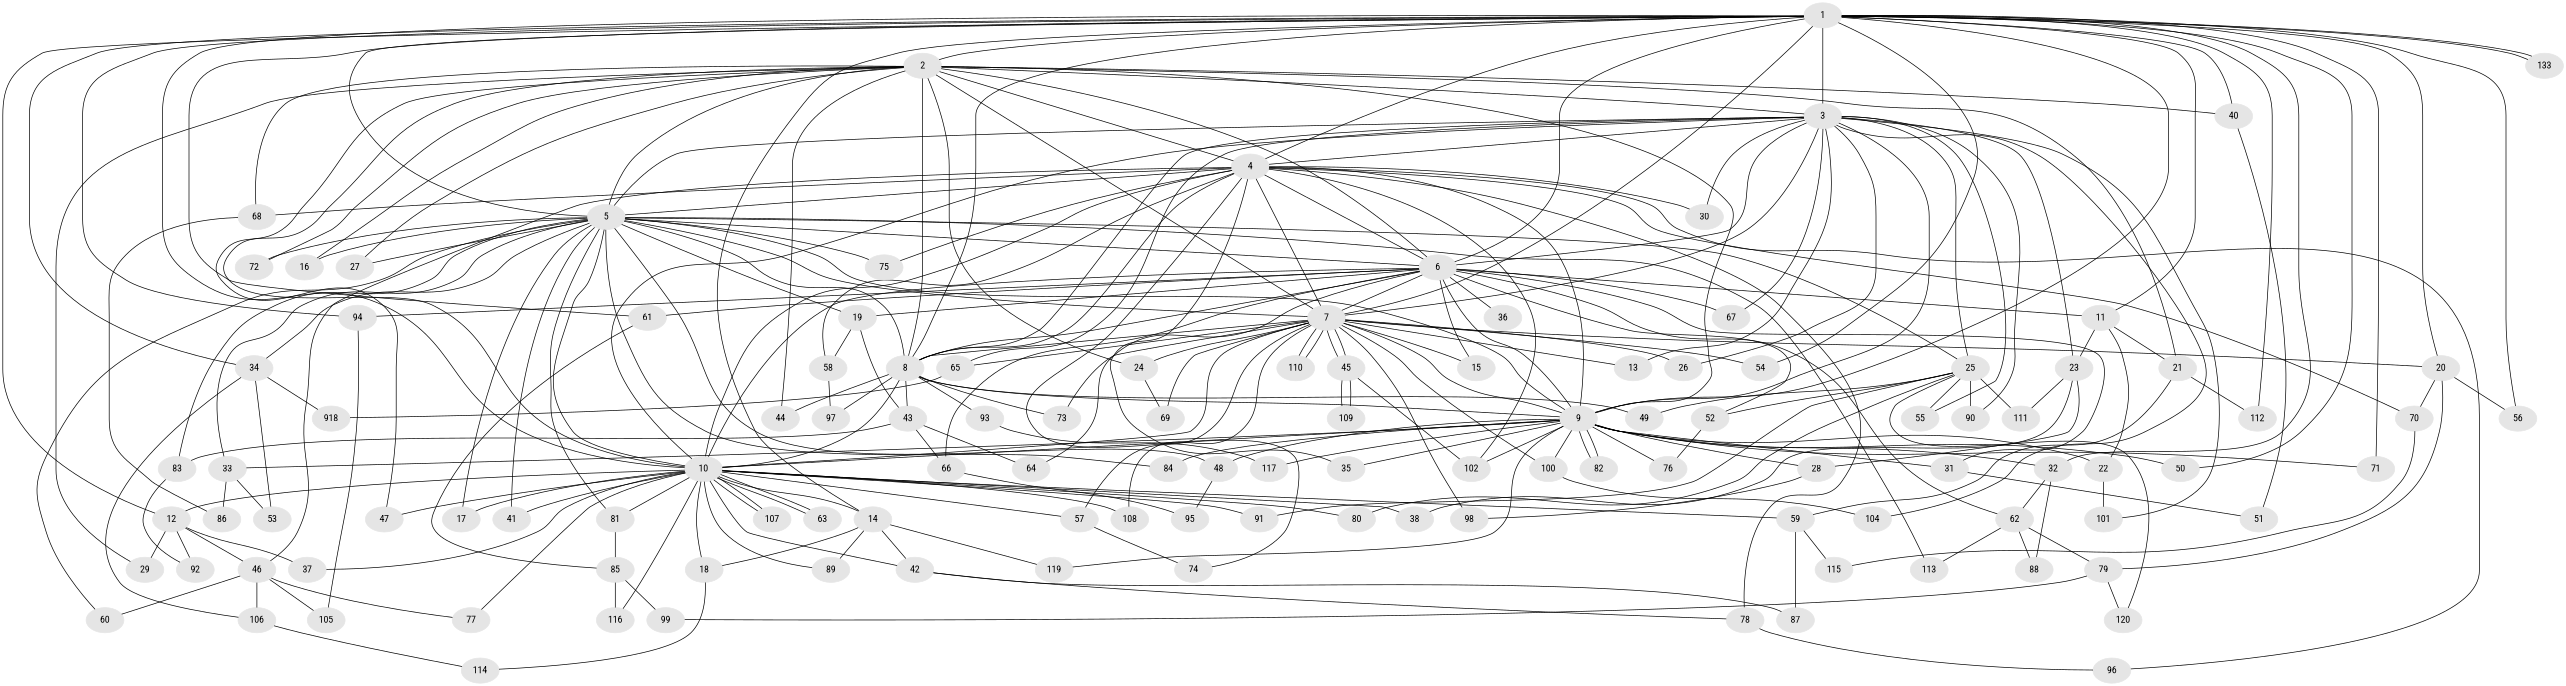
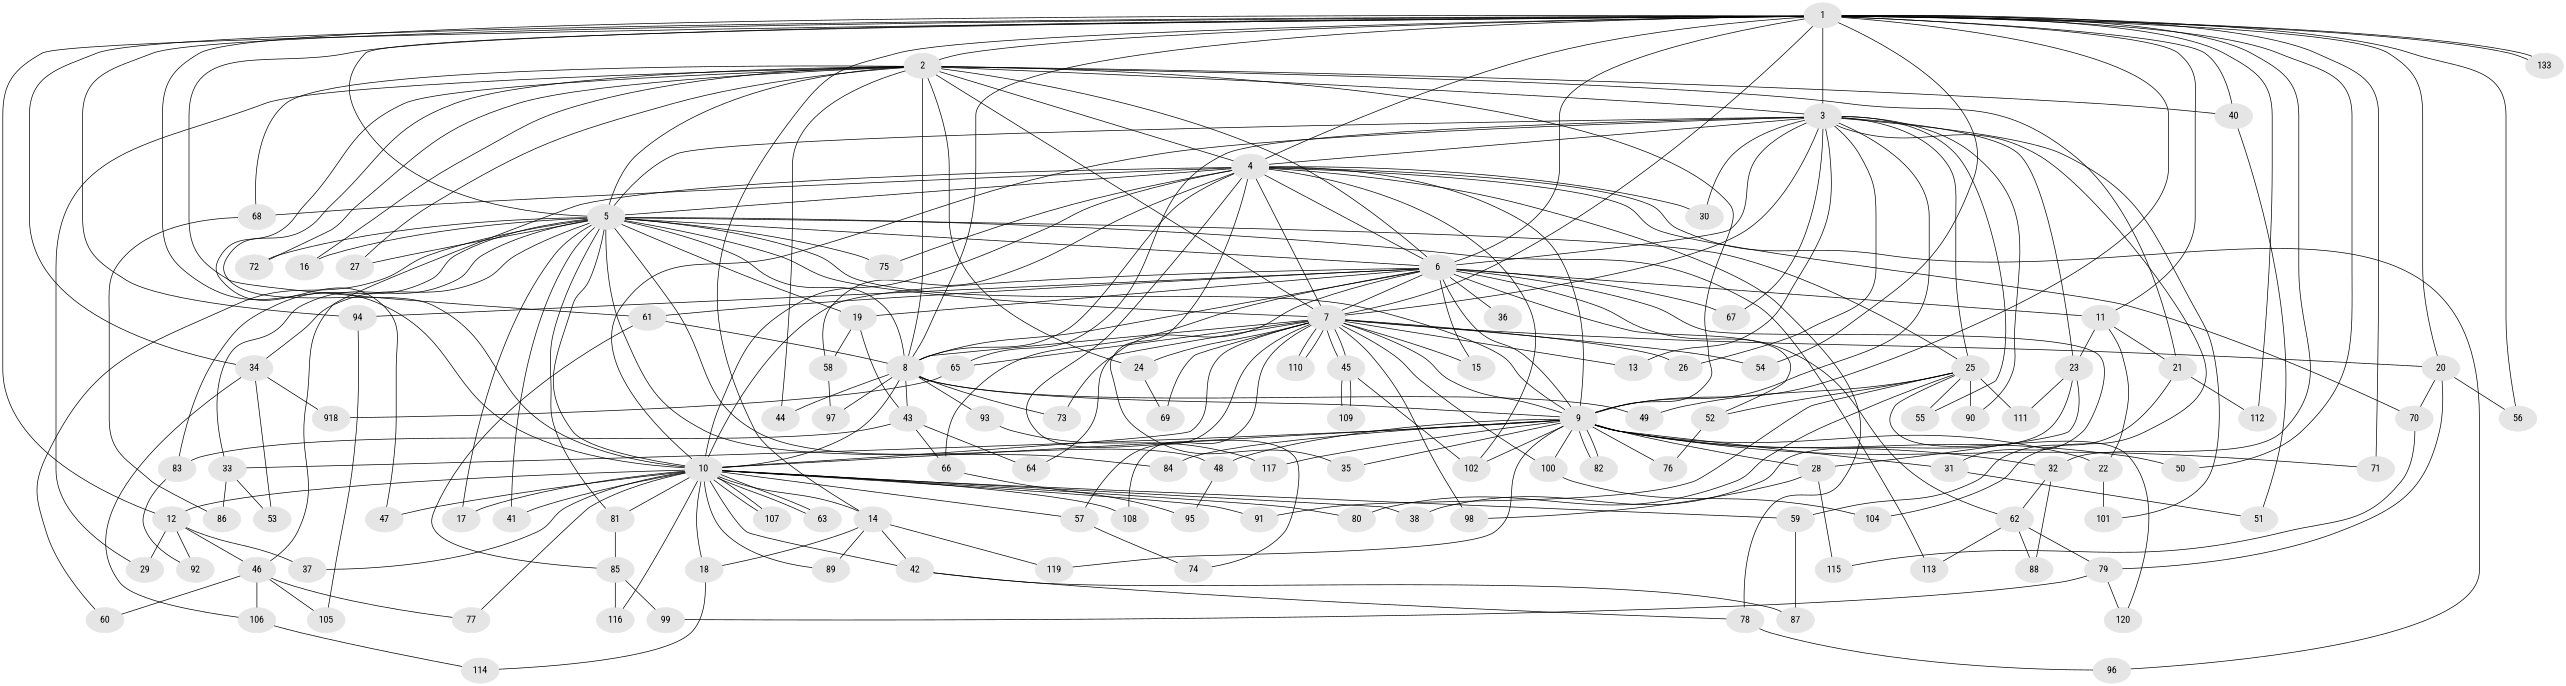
(1176, 163) -> (777, 341)
(1815, 545) -> (1825, 519)
